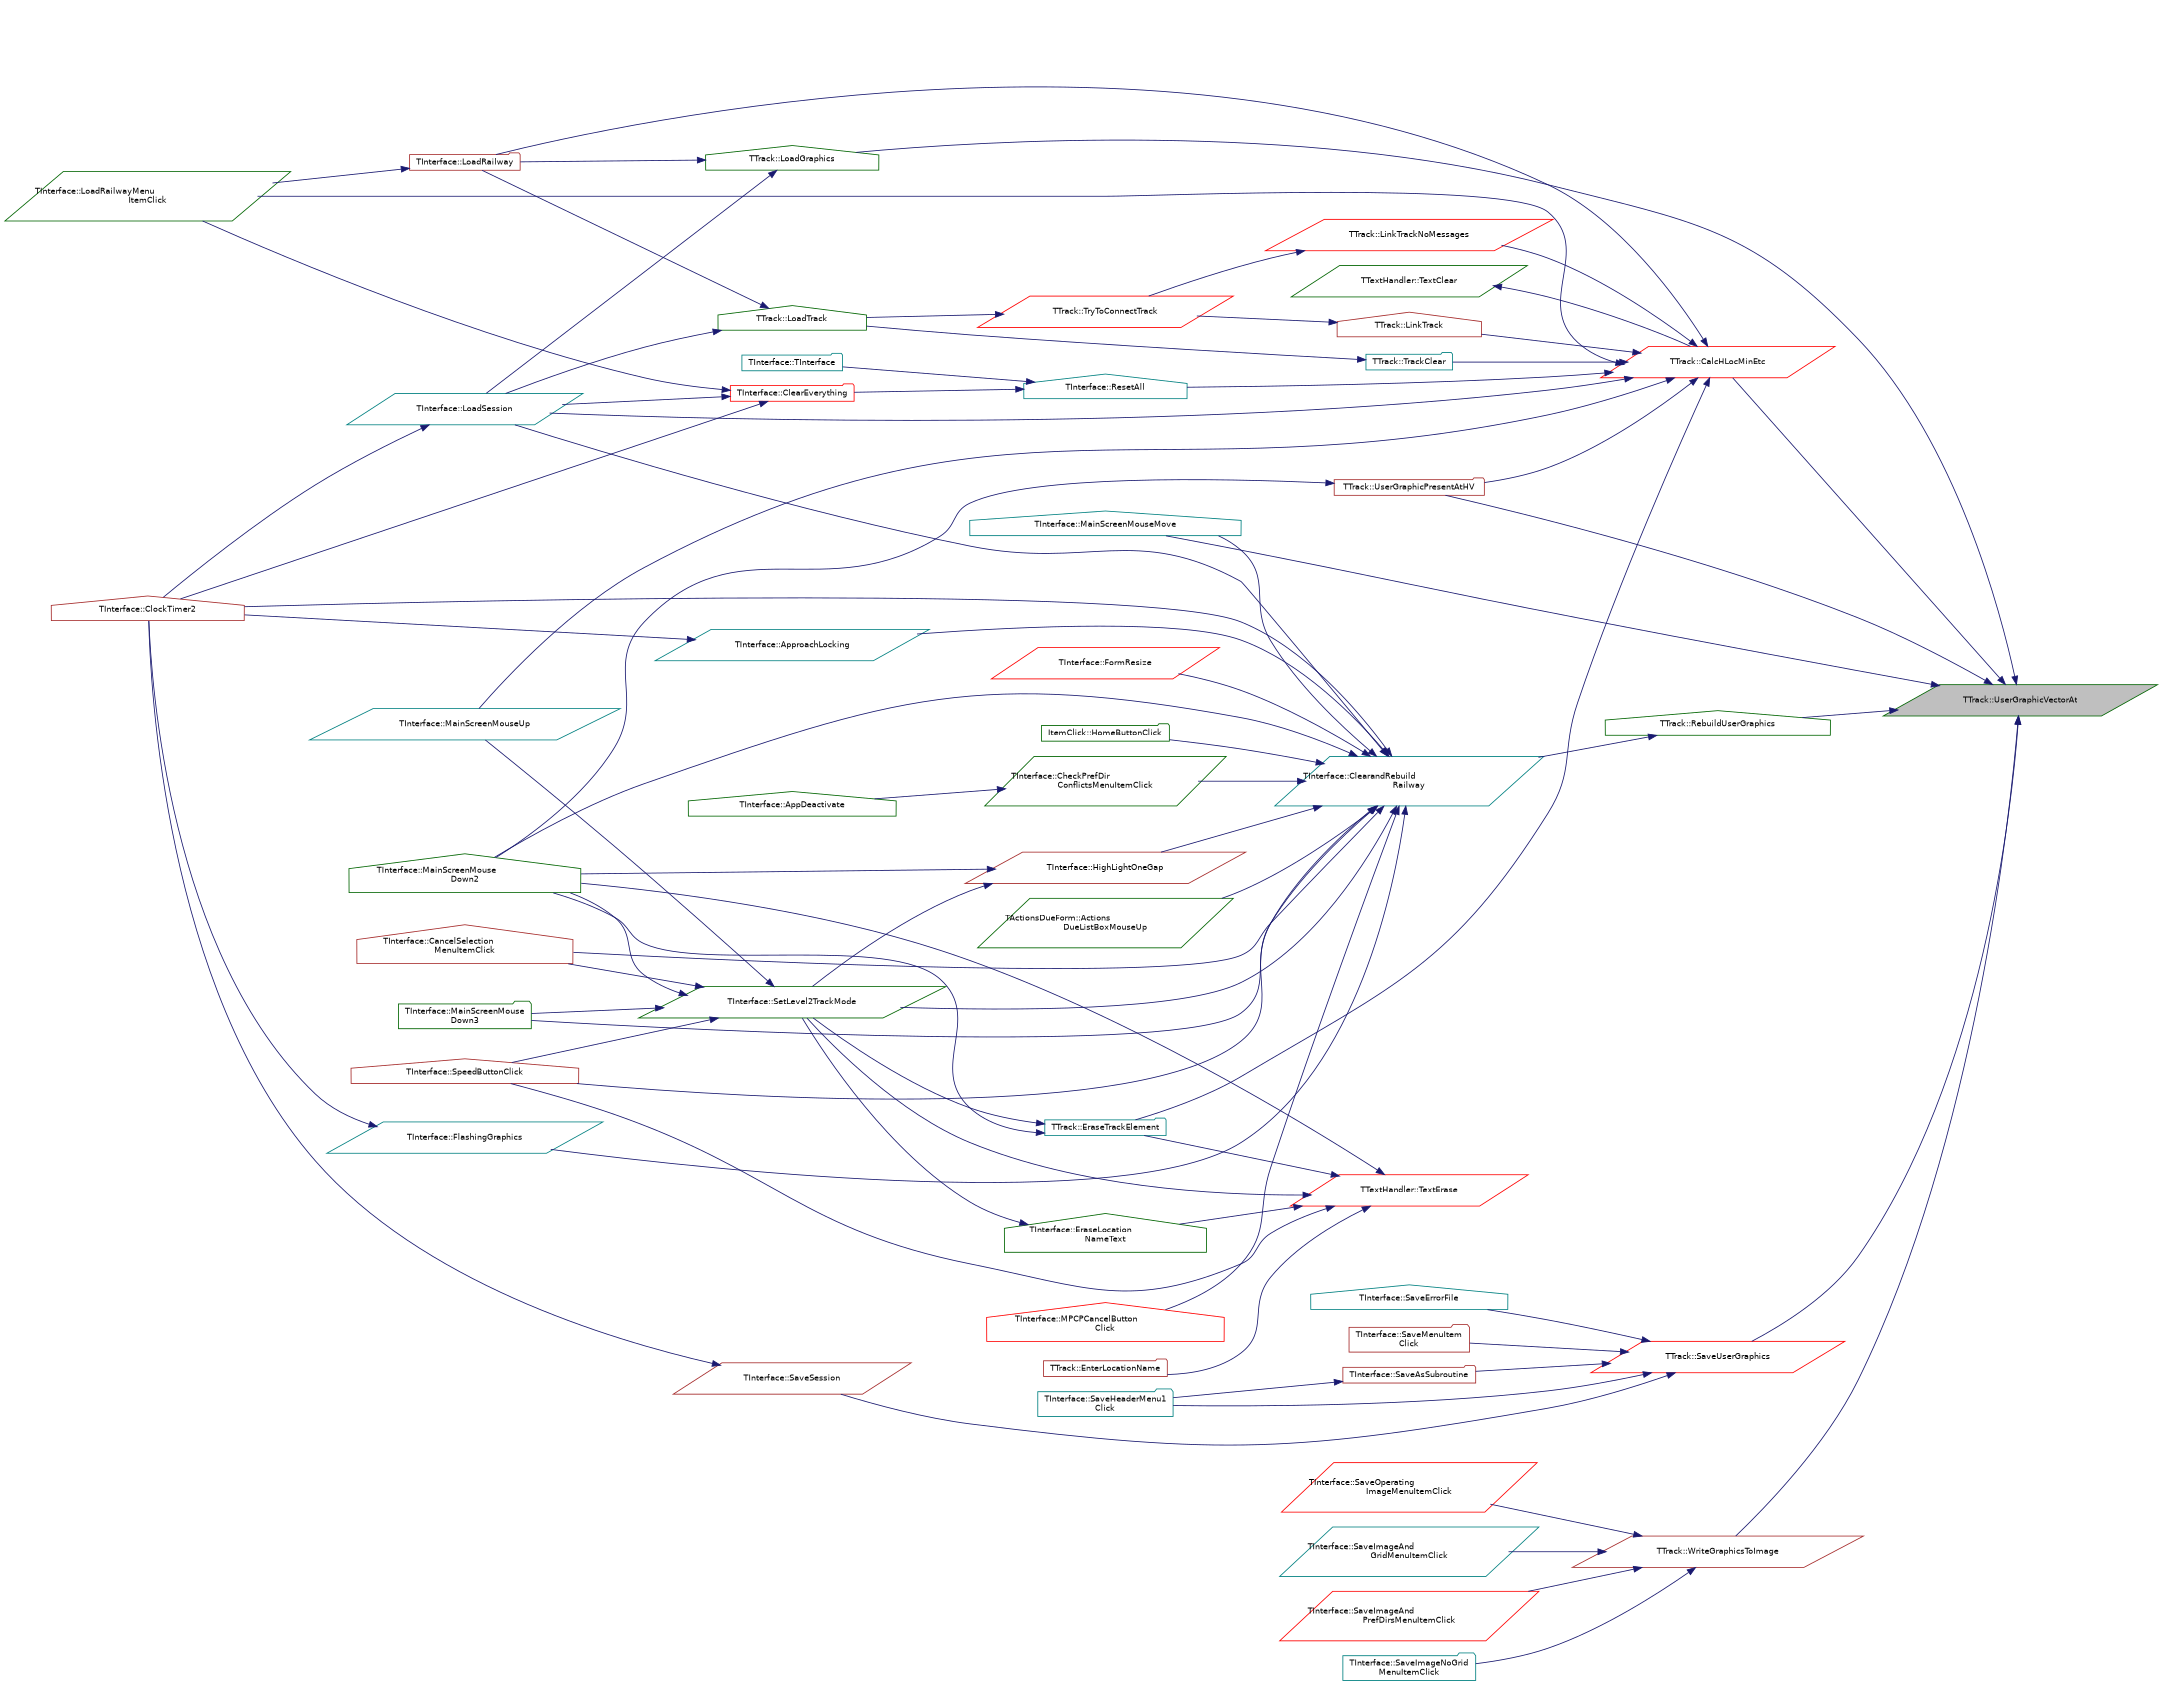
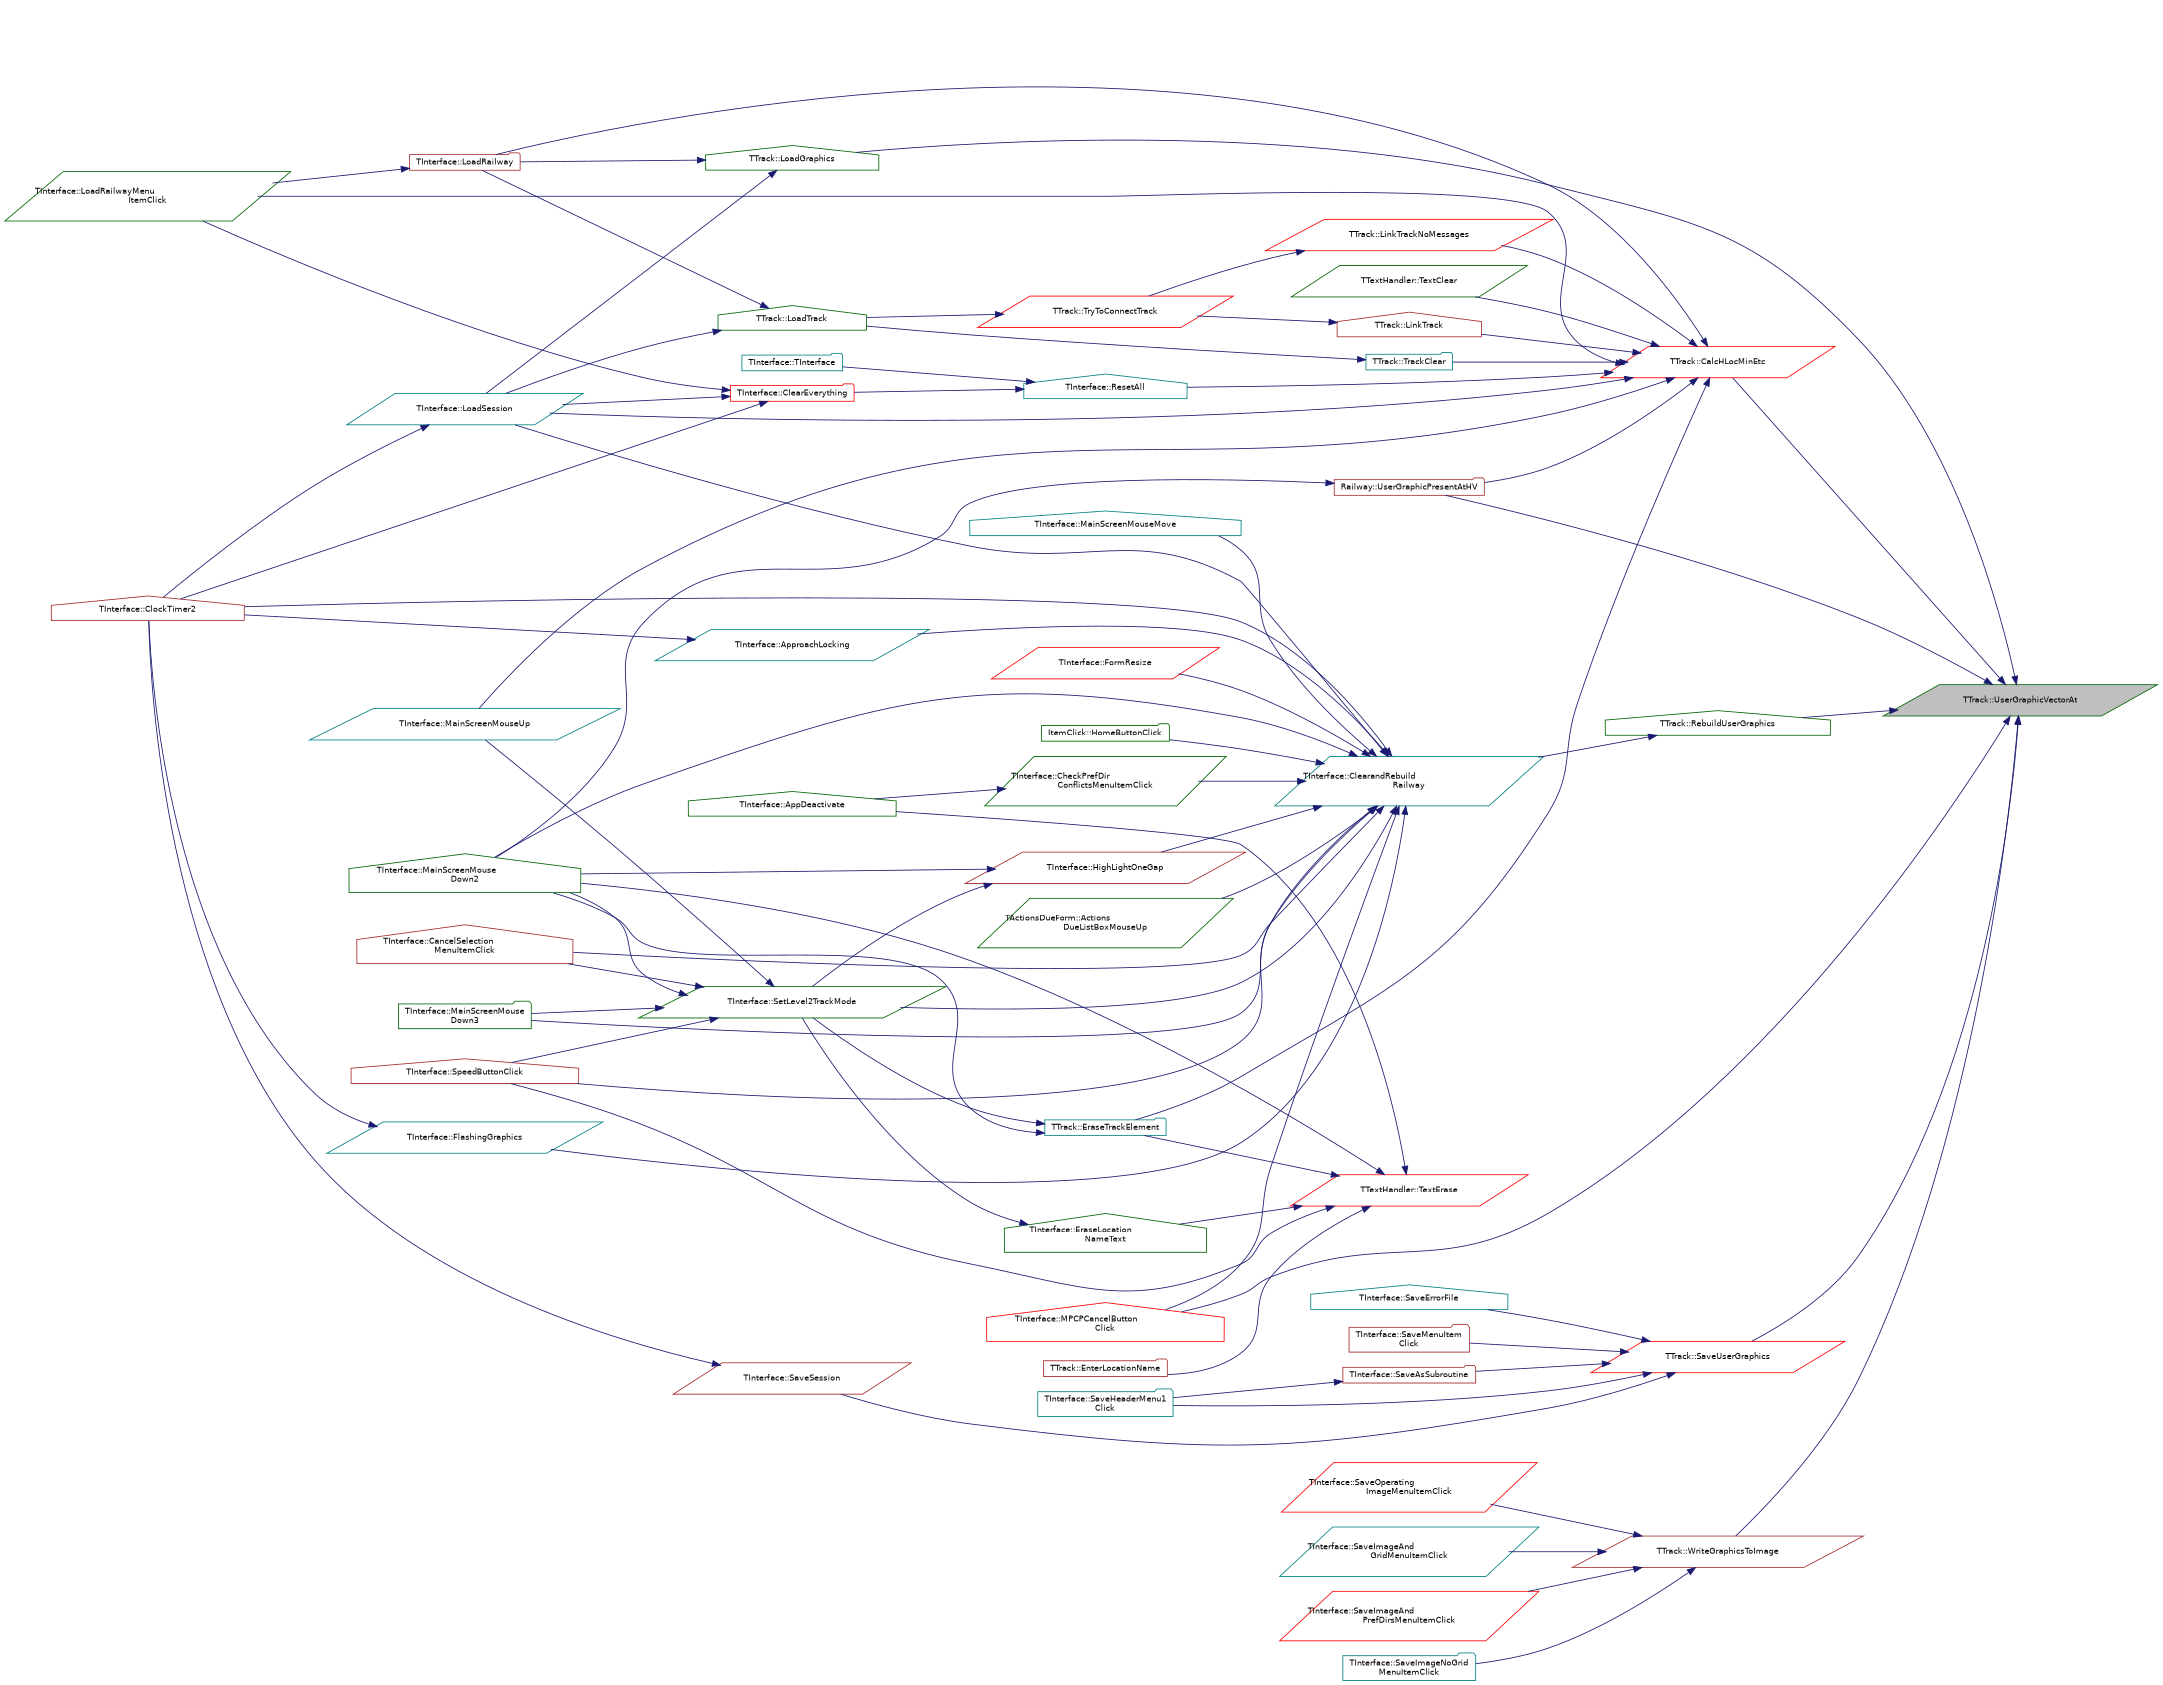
(1598, 311) -> (1569, 317)
(1409, 487) -> (1409, 487)
(1548, 612) -> (1666, 1128)
(1033, 1163) -> (1250, 852)
